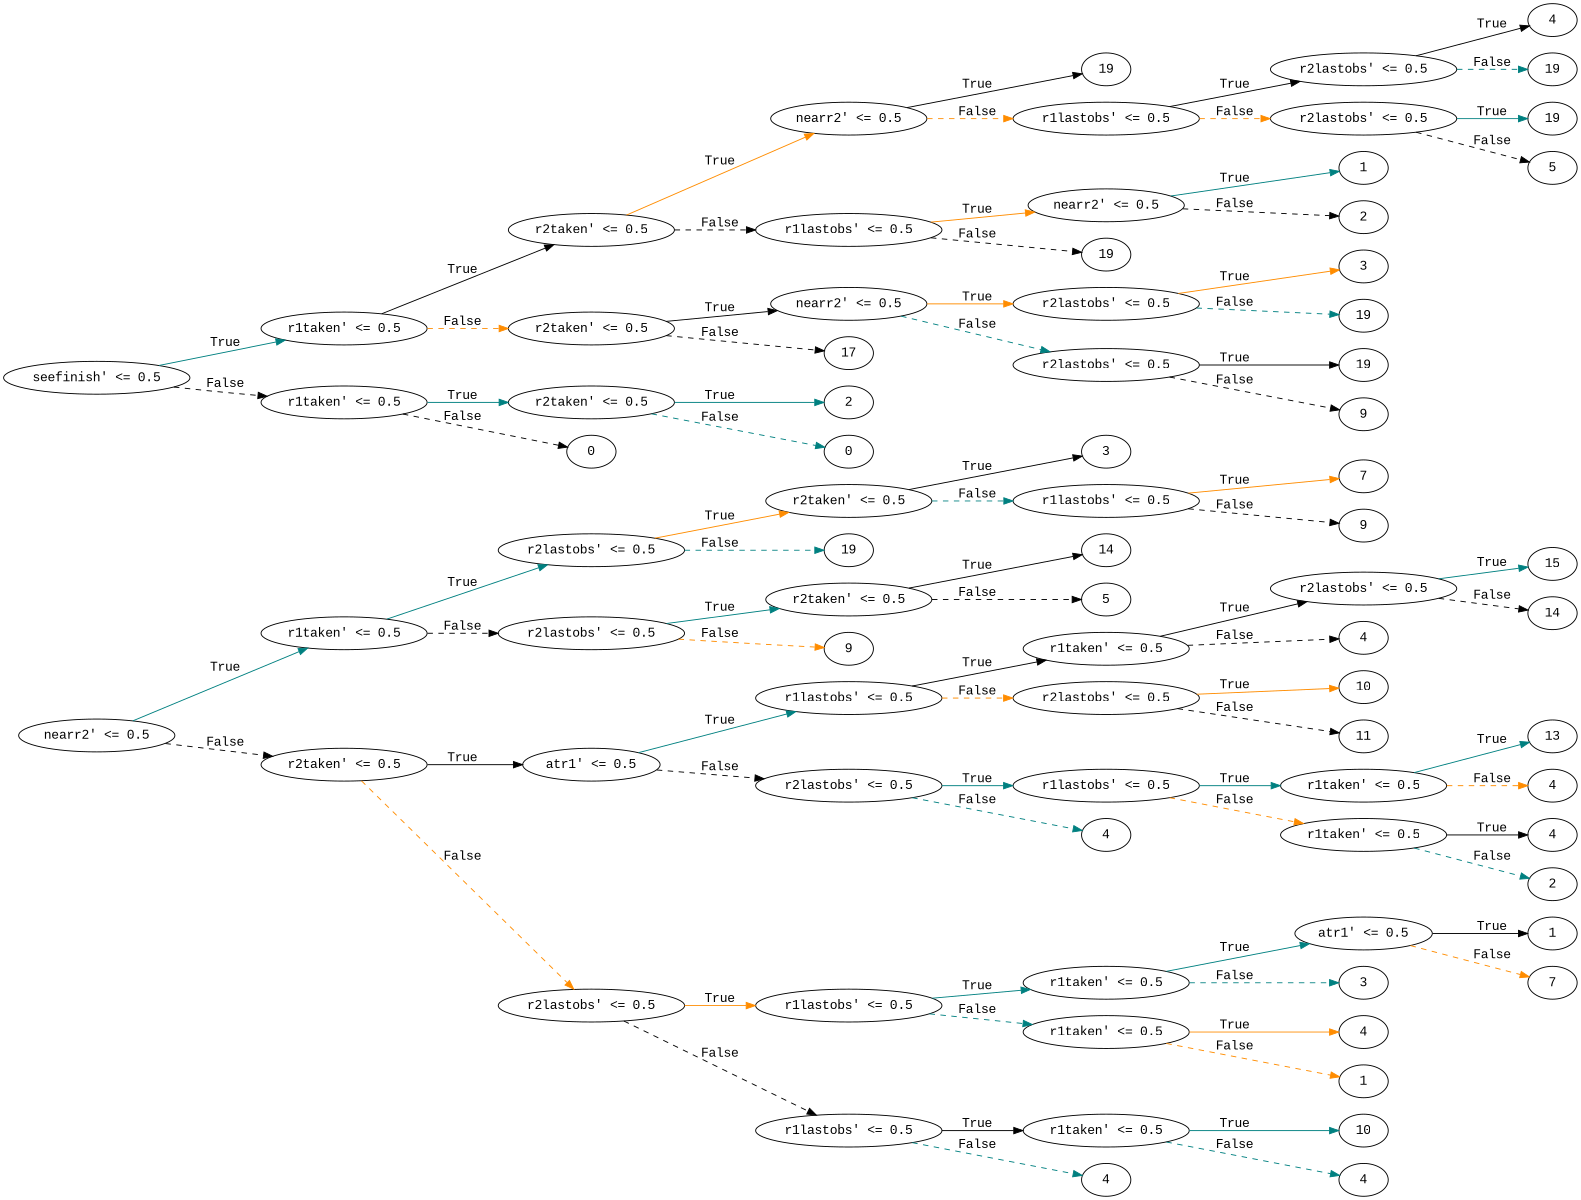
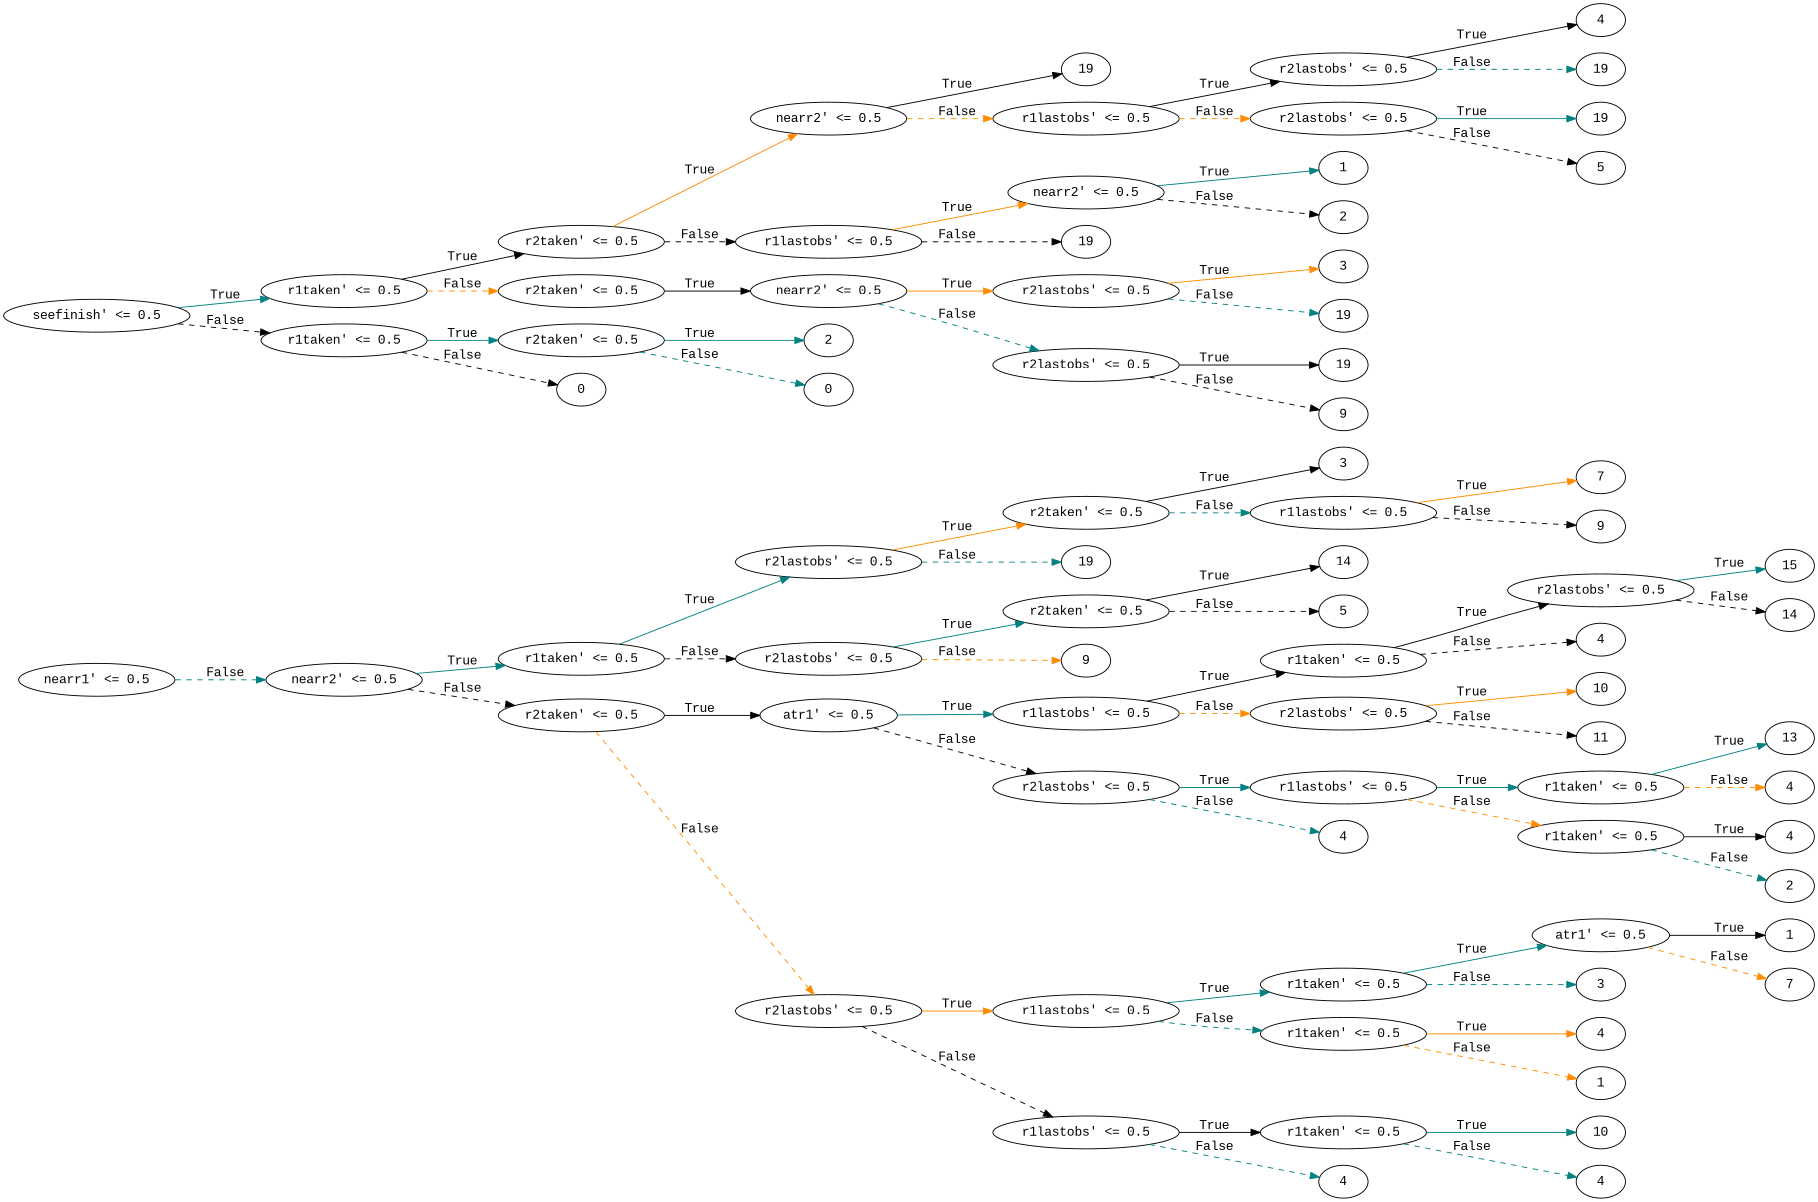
(849, 353) -> none
none -> (97, 680)
